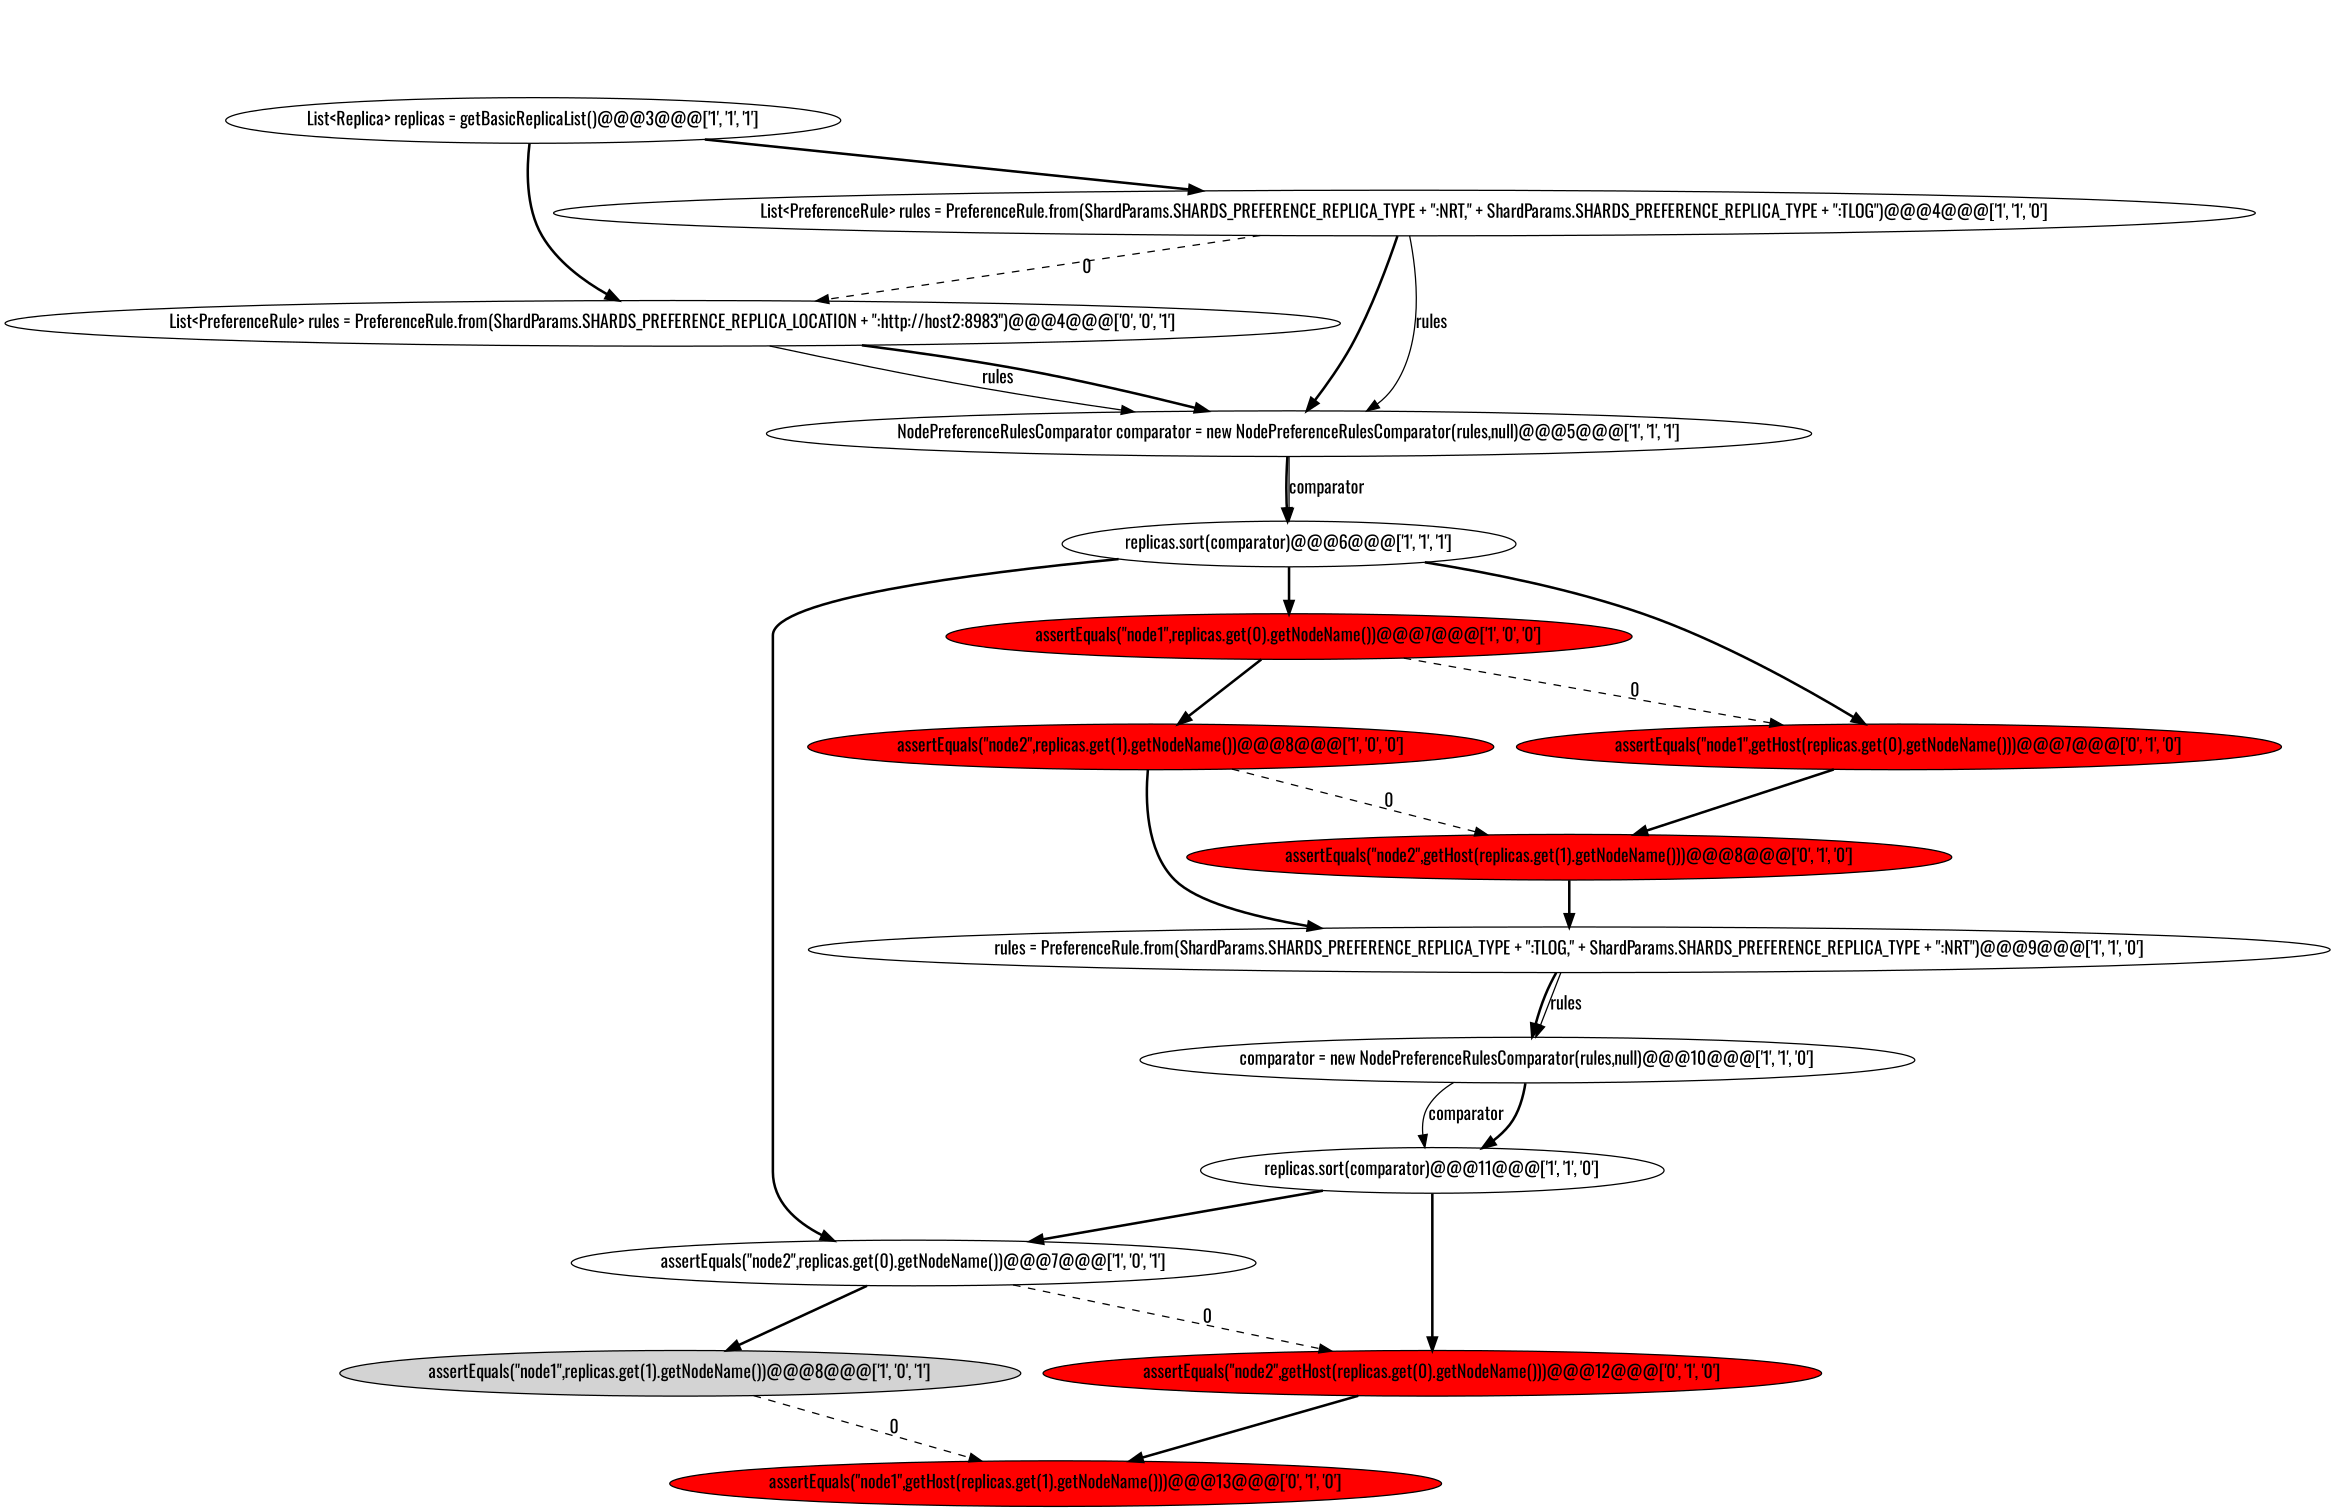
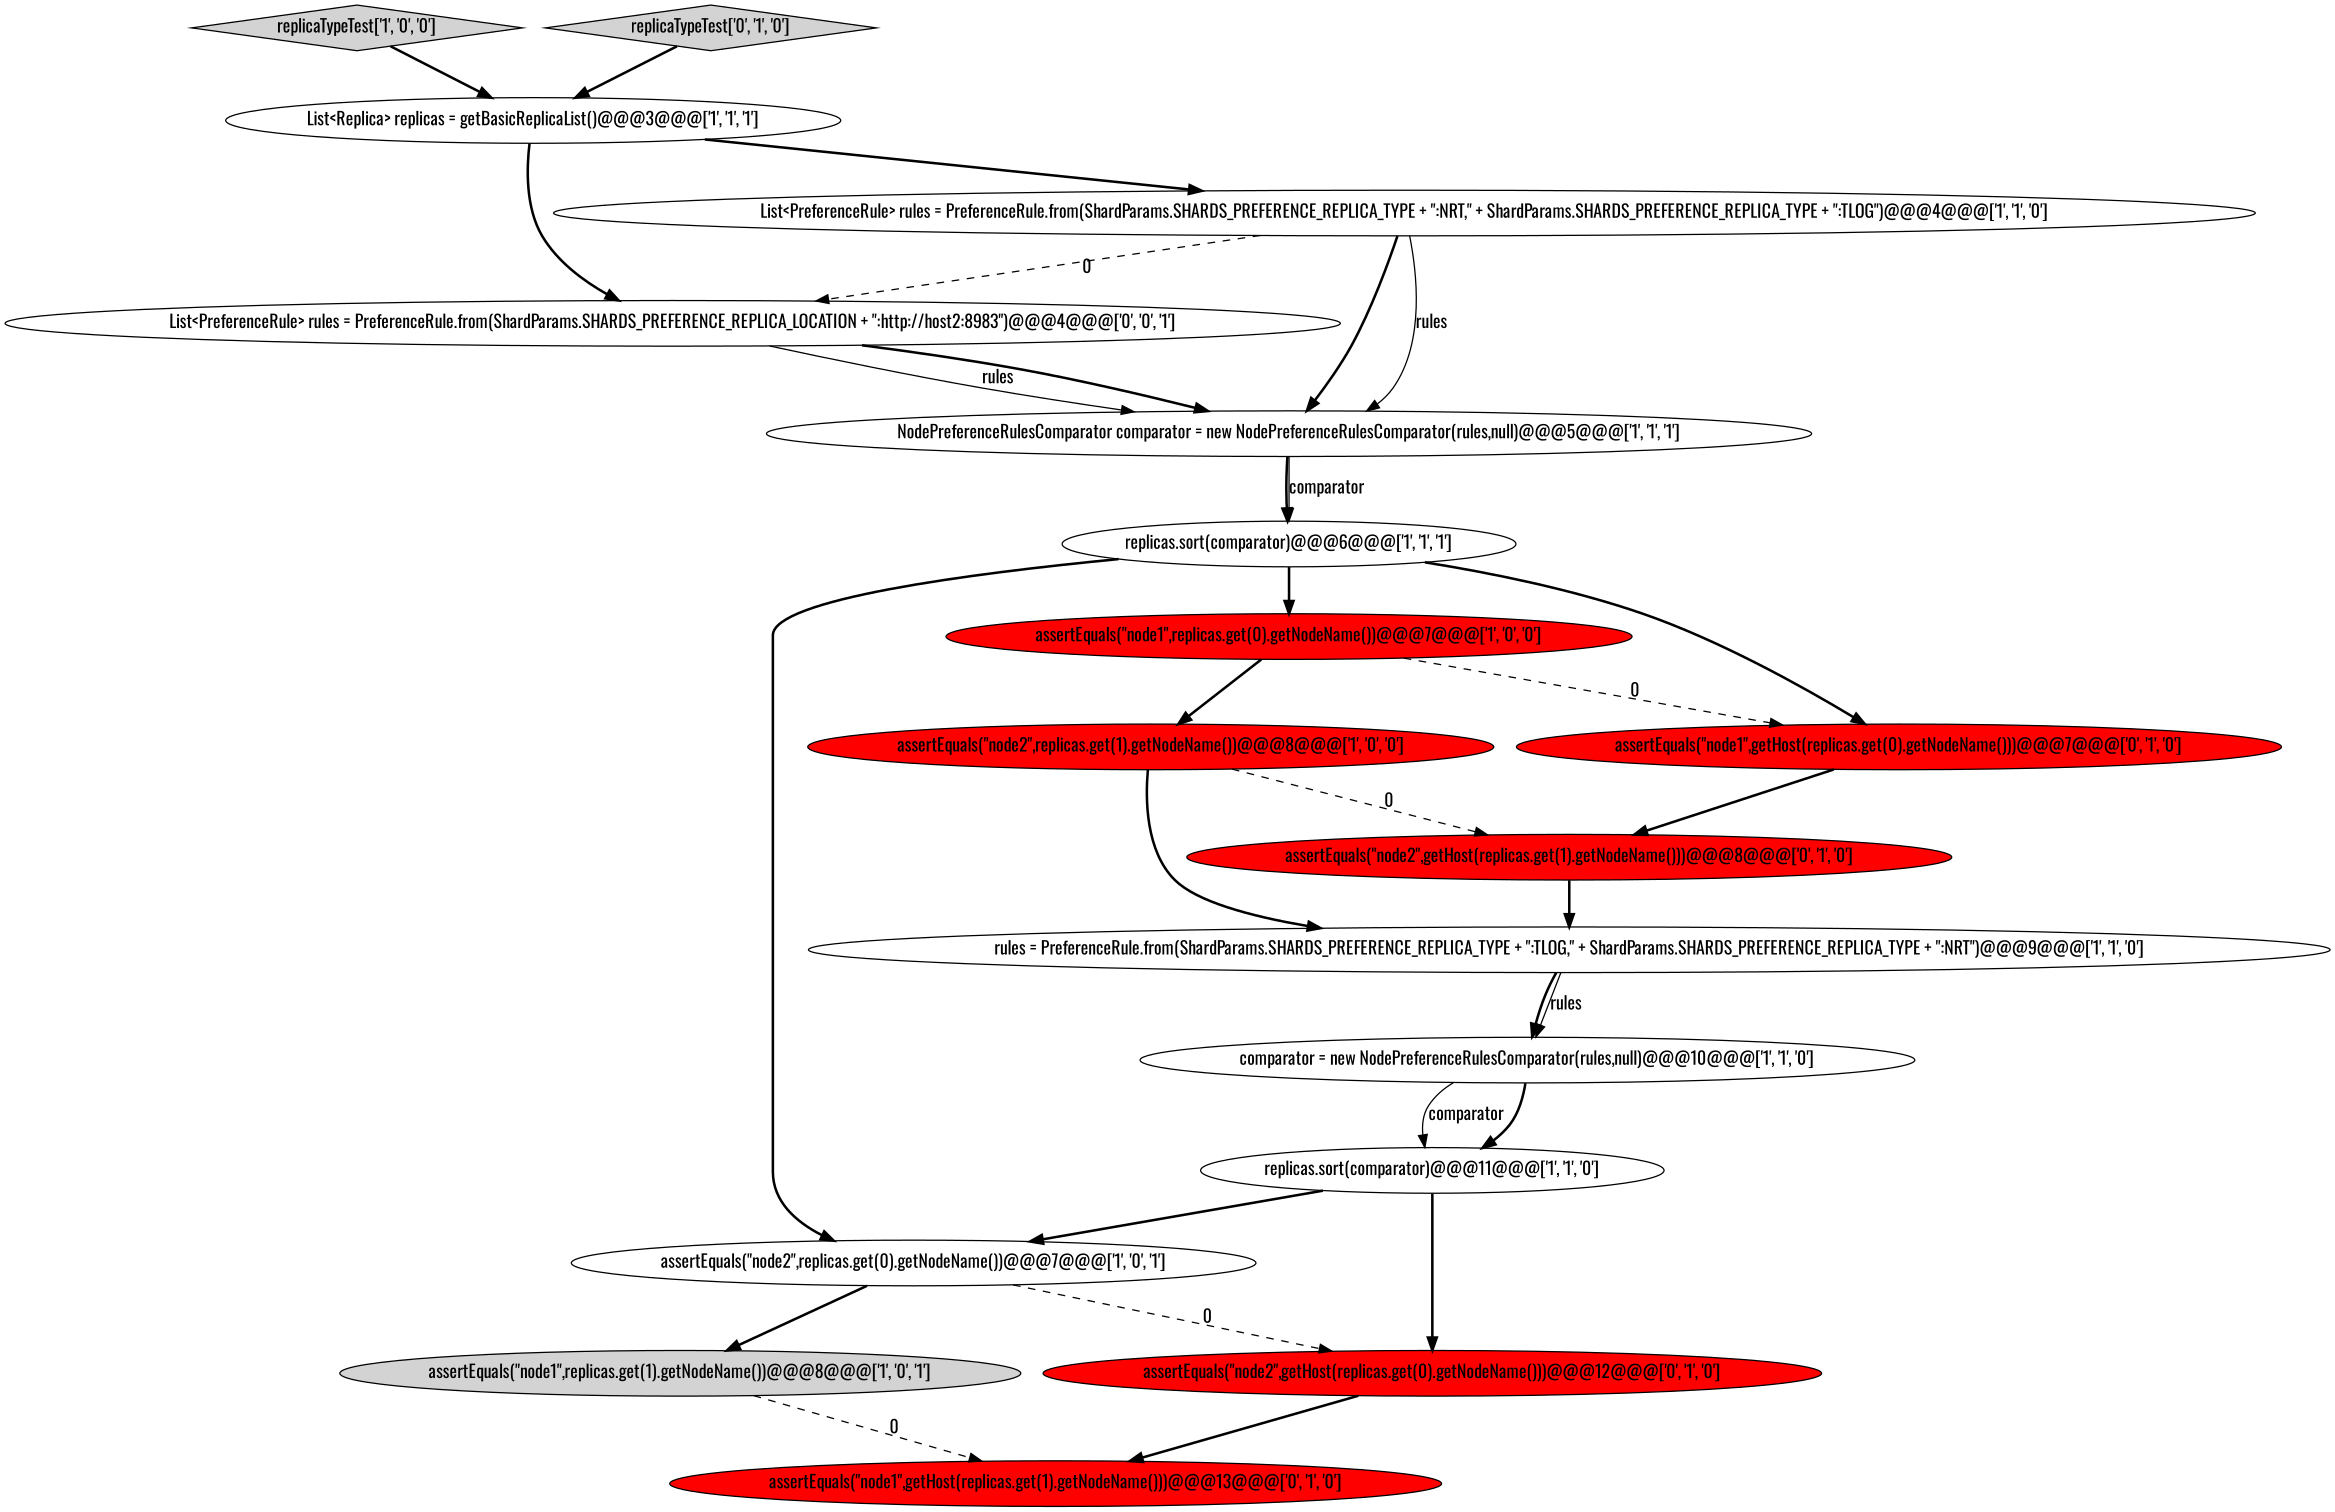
none -> (357, 28)
none -> (711, 28)
